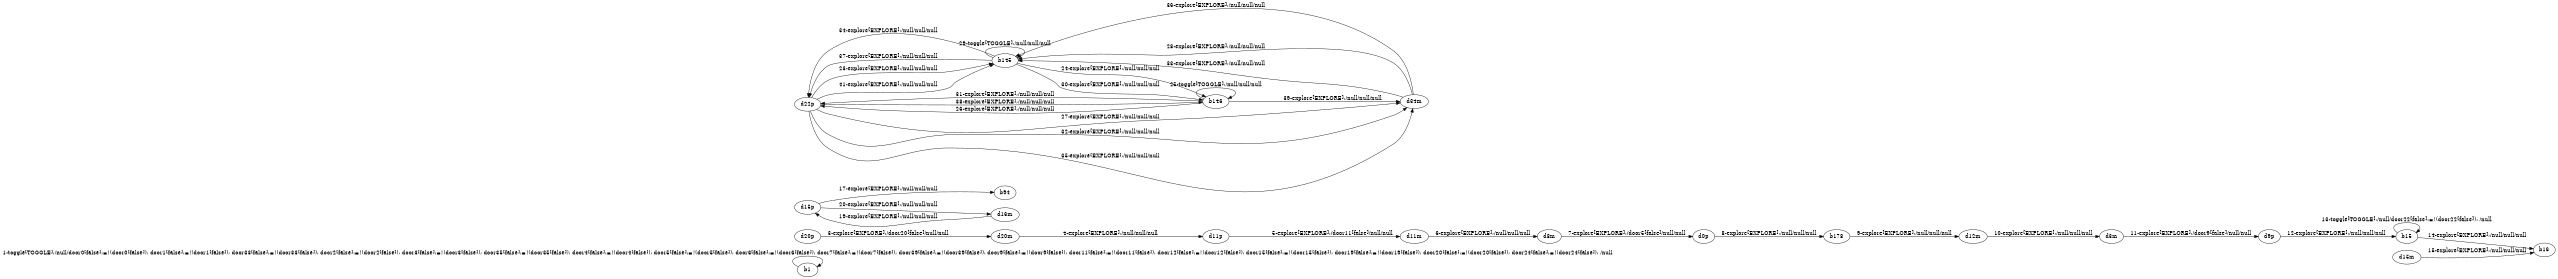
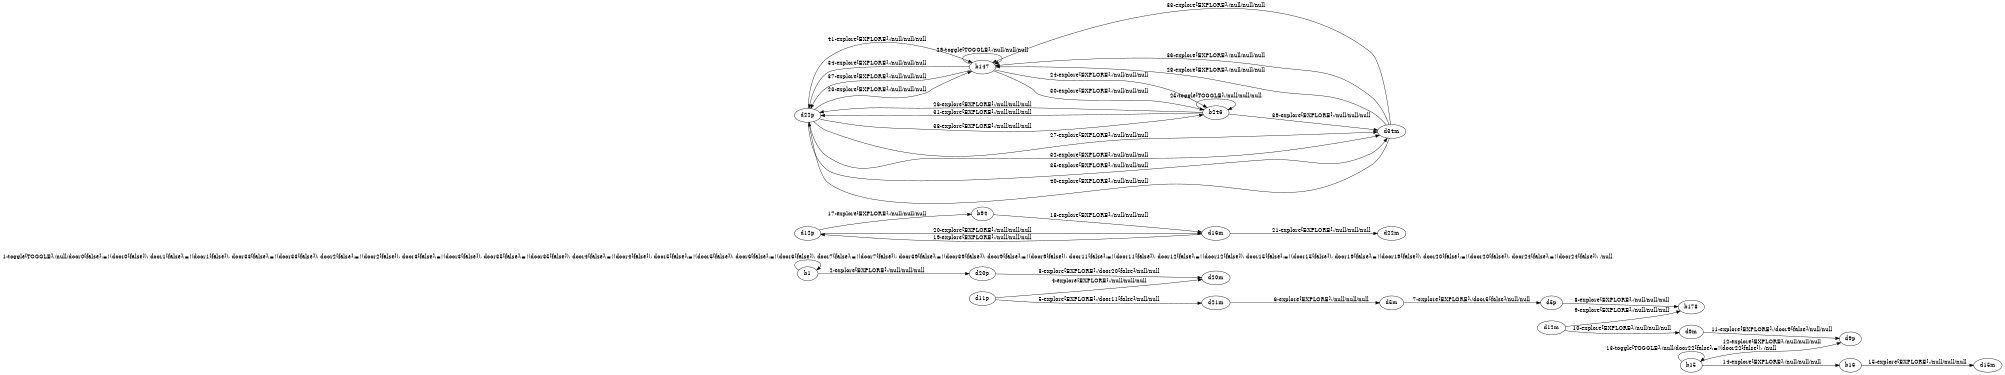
(1005, 61) -> (982, 67)
(1216, 102) -> (1216, 113)
none -> (1087, 191)
(808, 207) -> (808, 233)
none -> (1096, 223)
none -> (1392, 233)
(1109, 237) -> (1097, 290)
(1414, 237) -> (1216, 303)
(1549, 237) -> (1392, 303)
(1704, 237) -> (1552, 303)
(1902, 237) -> (1621, 321)
(2112, 237) -> (1691, 332)
(2336, 237) -> (1769, 351)
(2476, 257) -> (1916, 365)
none -> (892, 274)
